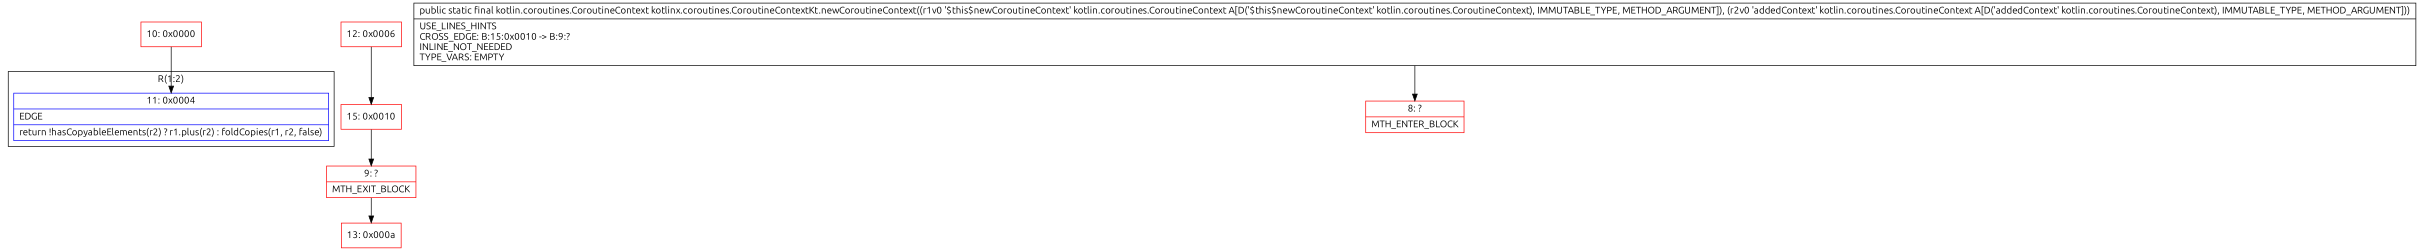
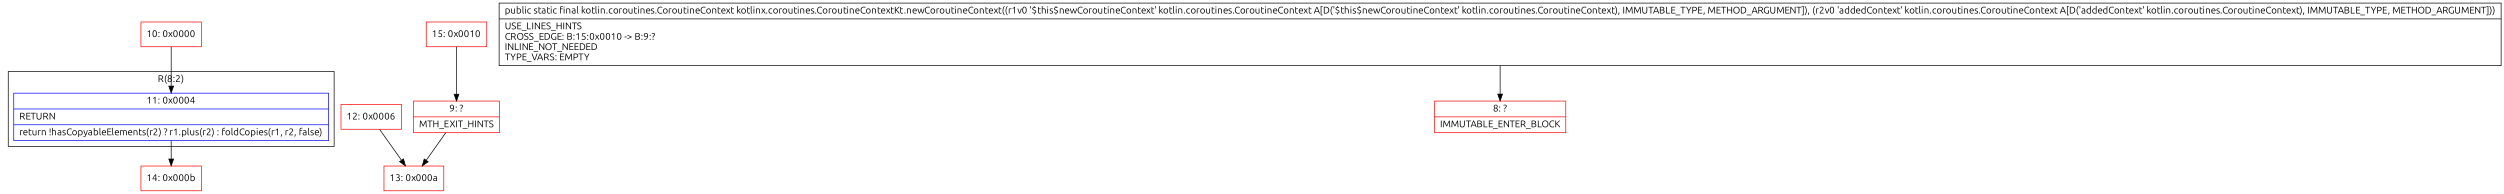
(371, 72) -> (391, 145)
(171, 79) -> (171, 79)
(31, 117) -> (37, 117)
(1415, 124) -> (1500, 124)
none -> (171, 178)
(371, 189) -> (456, 124)
